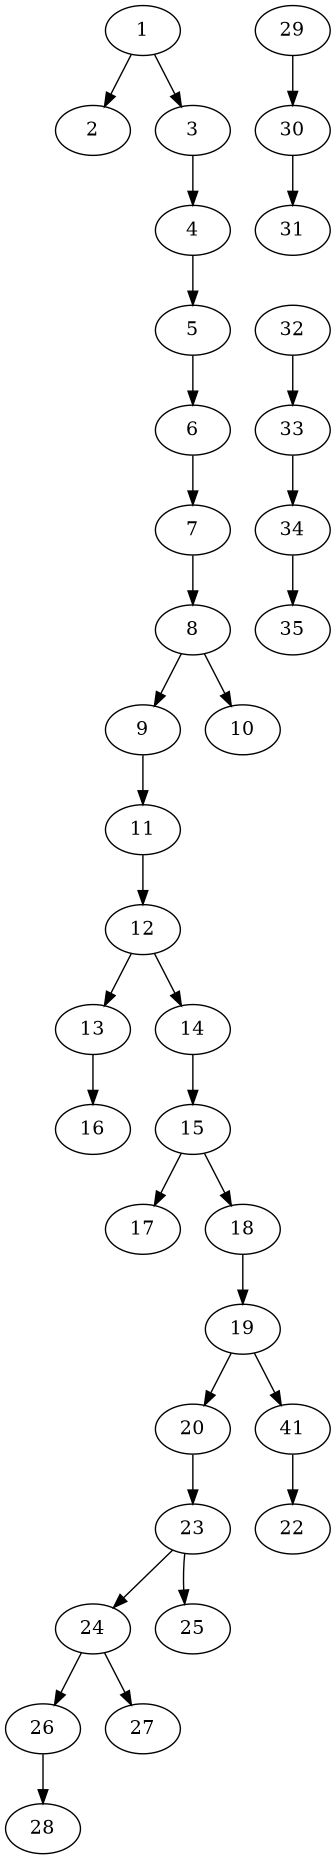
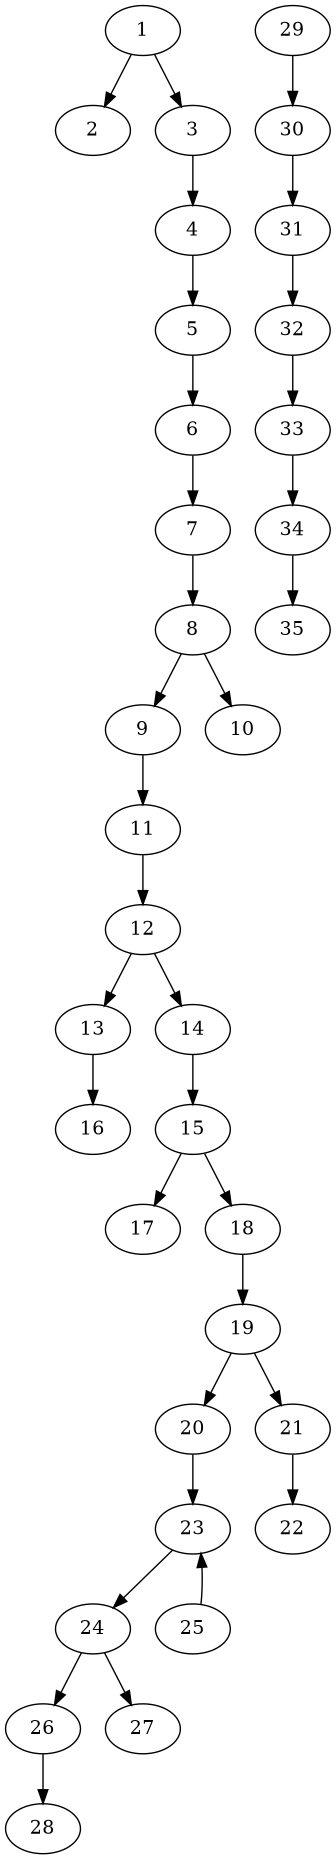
none -> (293, 273)
(293, 1429) -> (293, 1429)
(184, 1572) -> (202, 1586)
